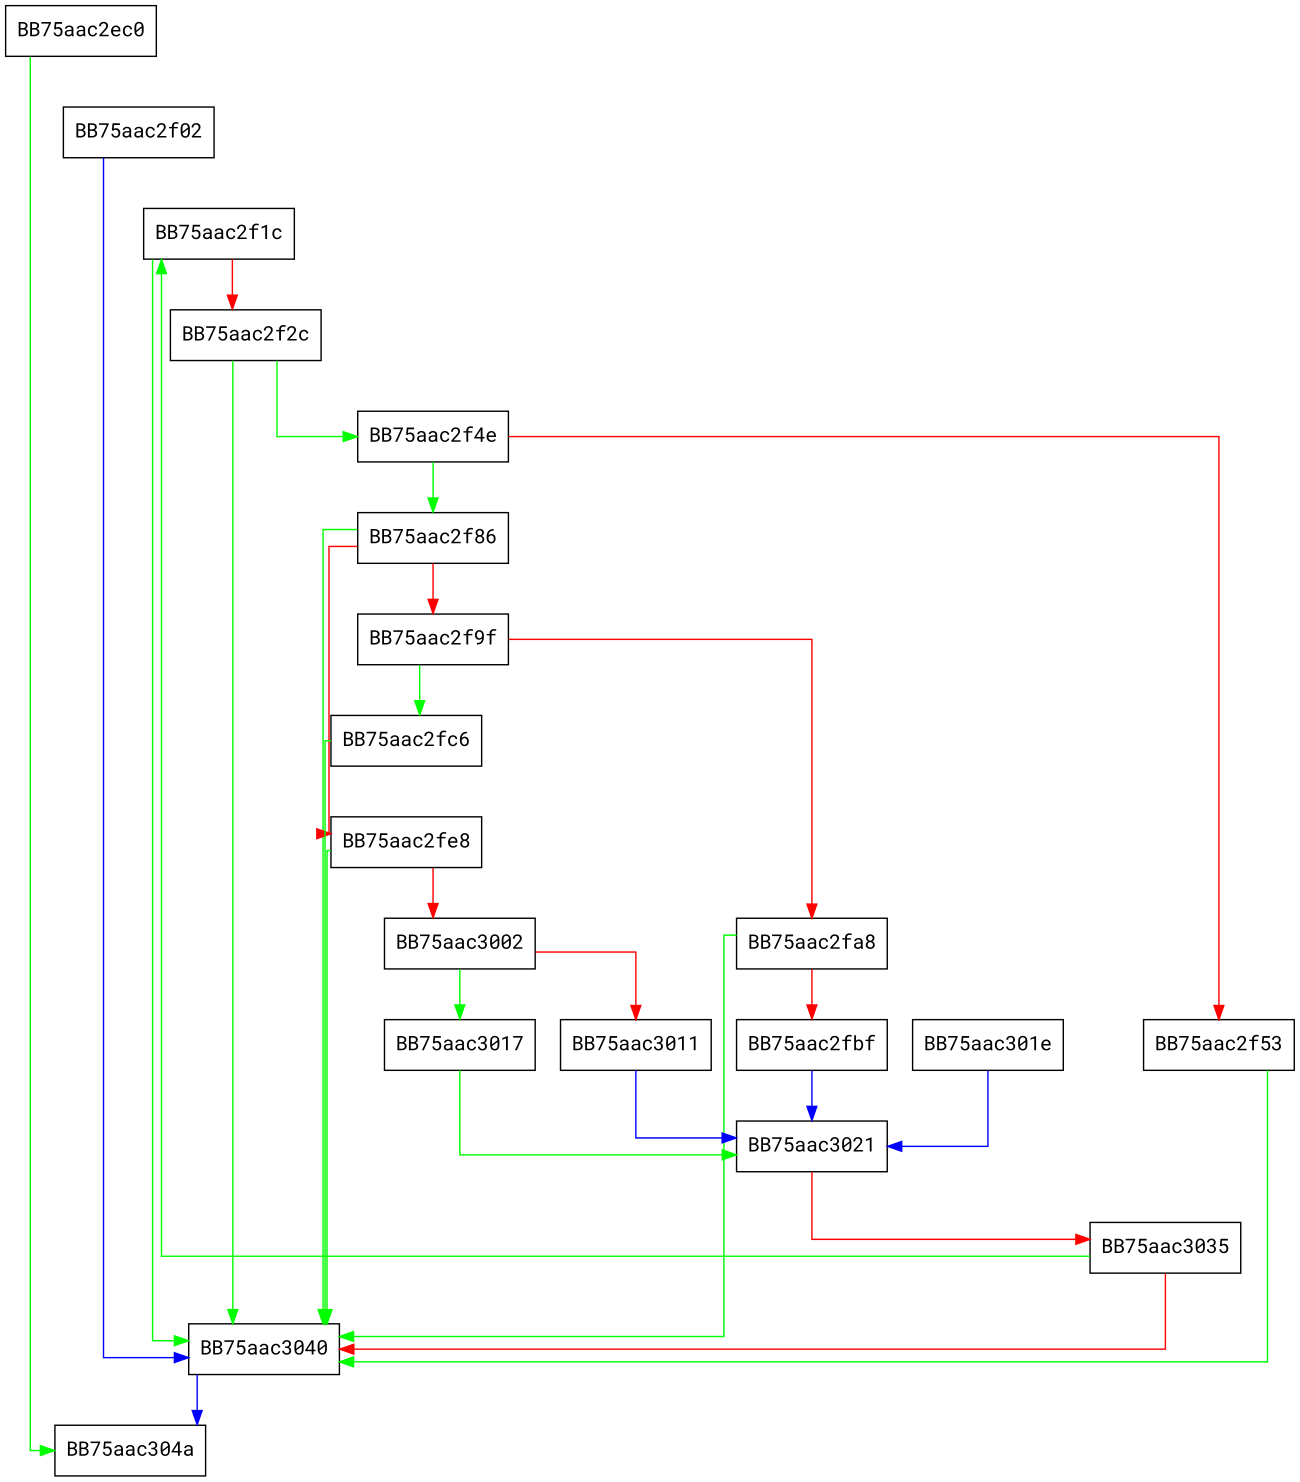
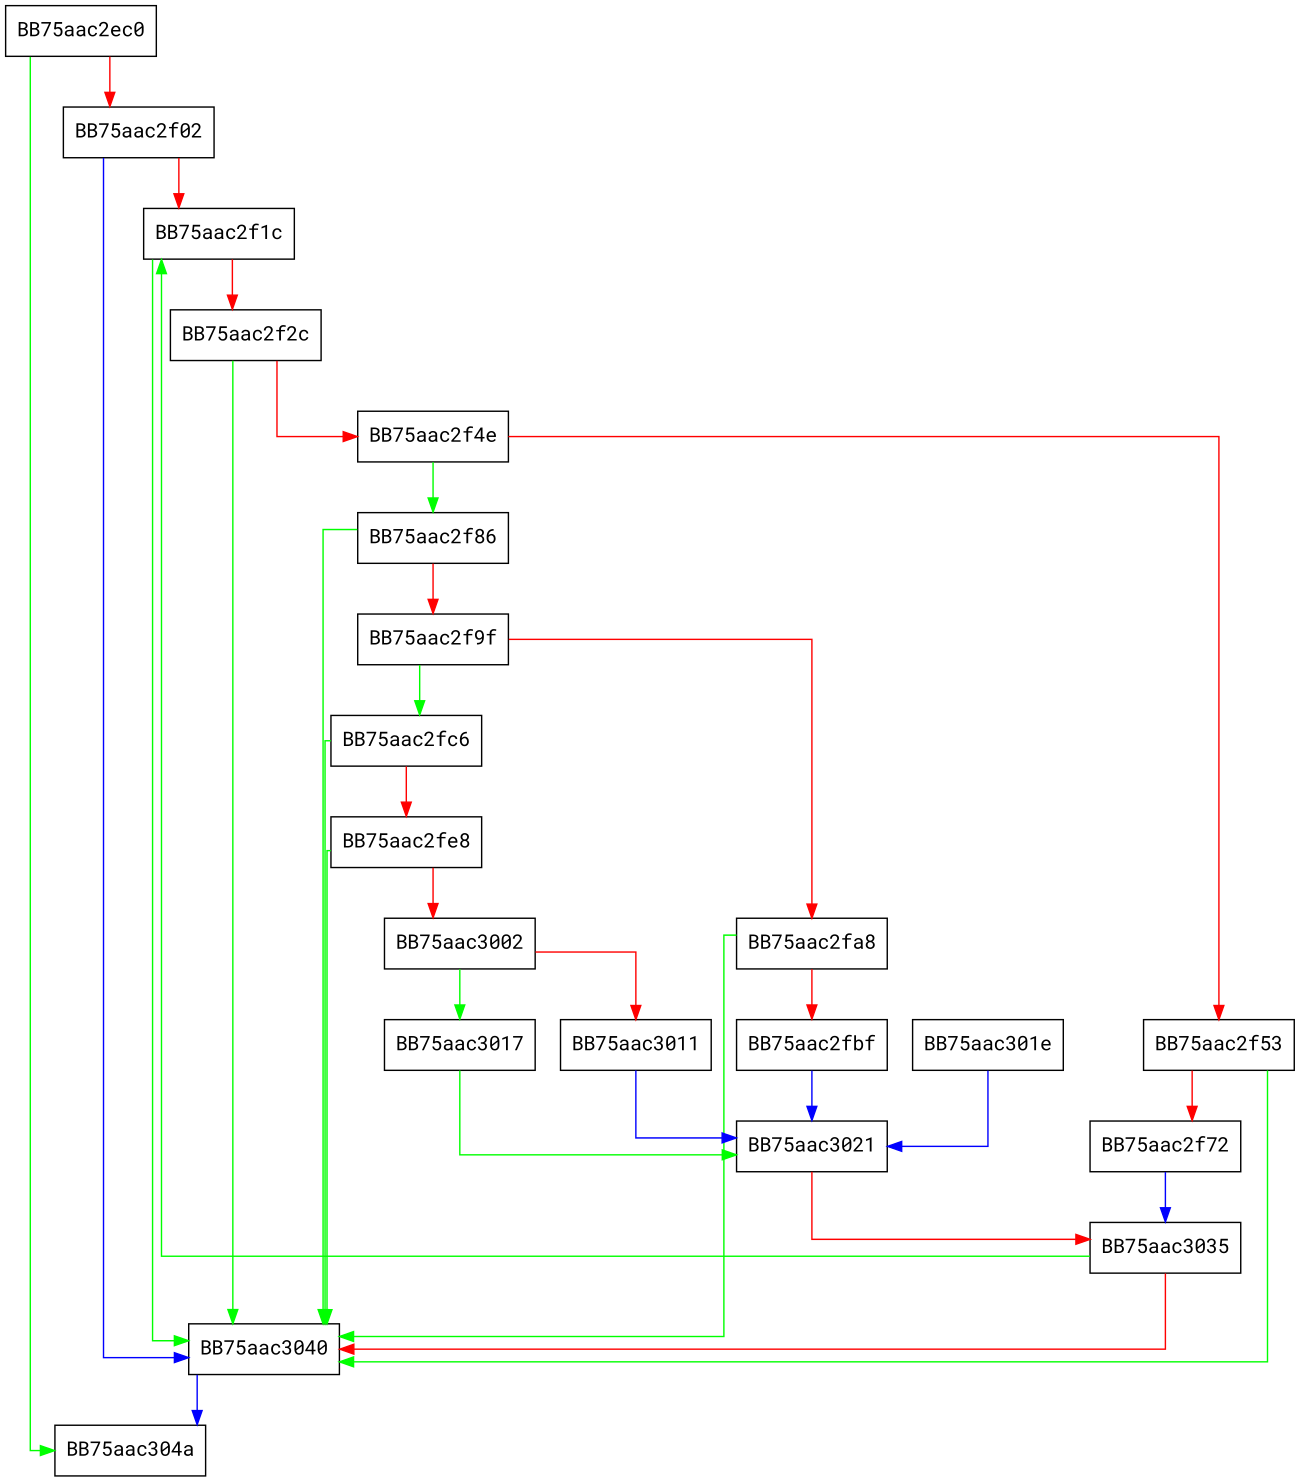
none -> (110, 74)
none -> (179, 176)
(277, 432) -> (277, 432)
(329, 676) -> (406, 784)
none -> (1165, 1146)
